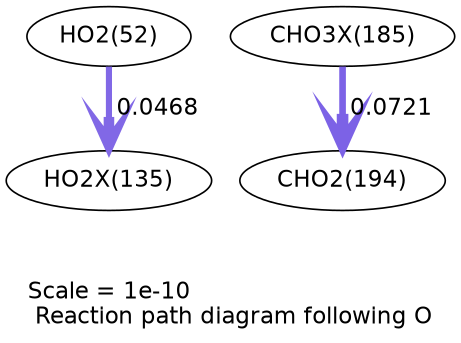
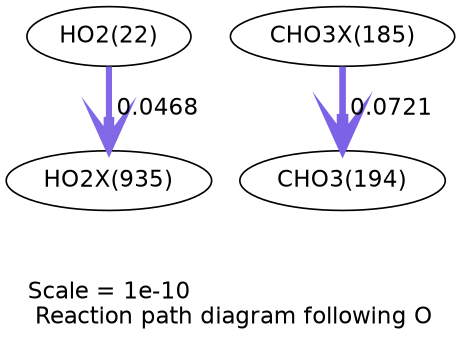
(109, 36) -> (109, 36)
(109, 181) -> (109, 181)
(343, 181) -> (343, 181)
